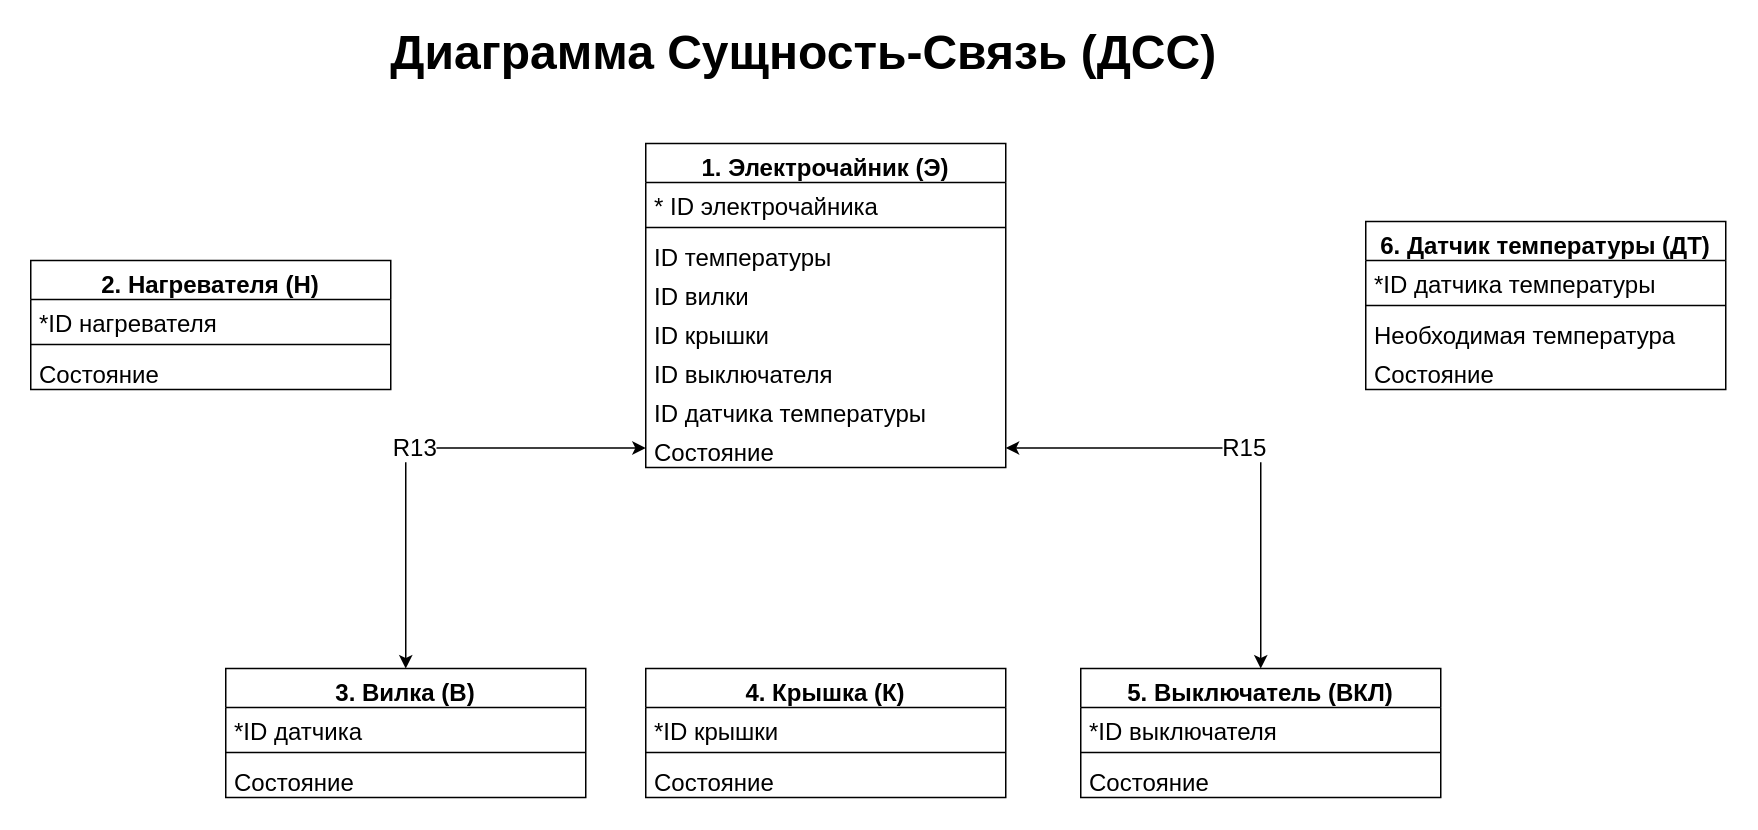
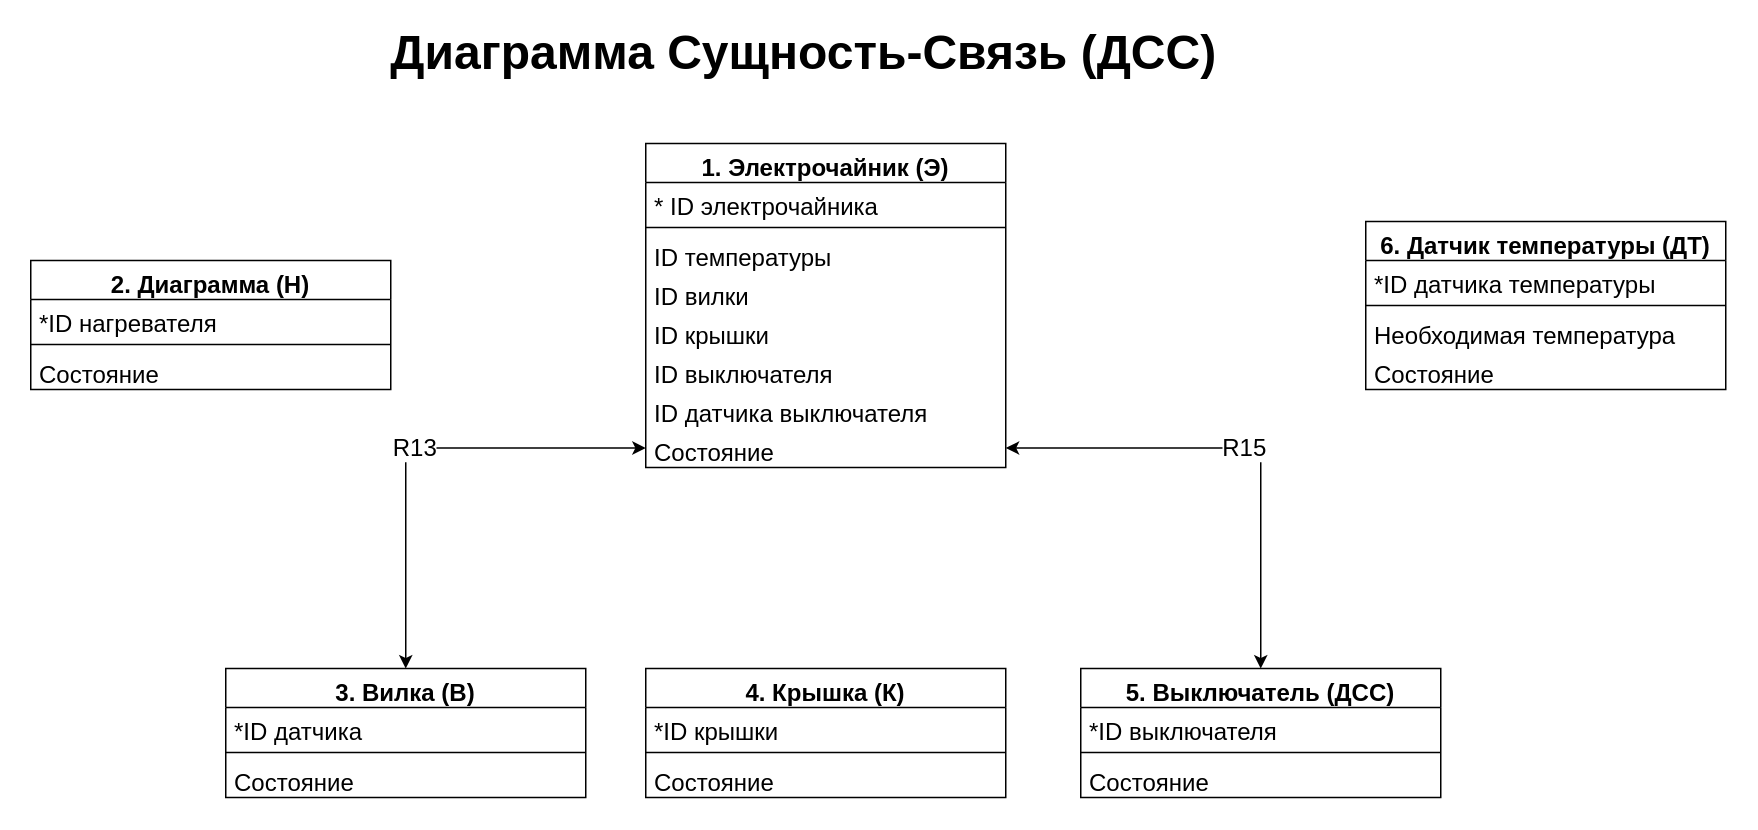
(210, 285) -> (210, 285)
(796, 414) -> (796, 414)
(1260, 693) -> (1260, 693)
